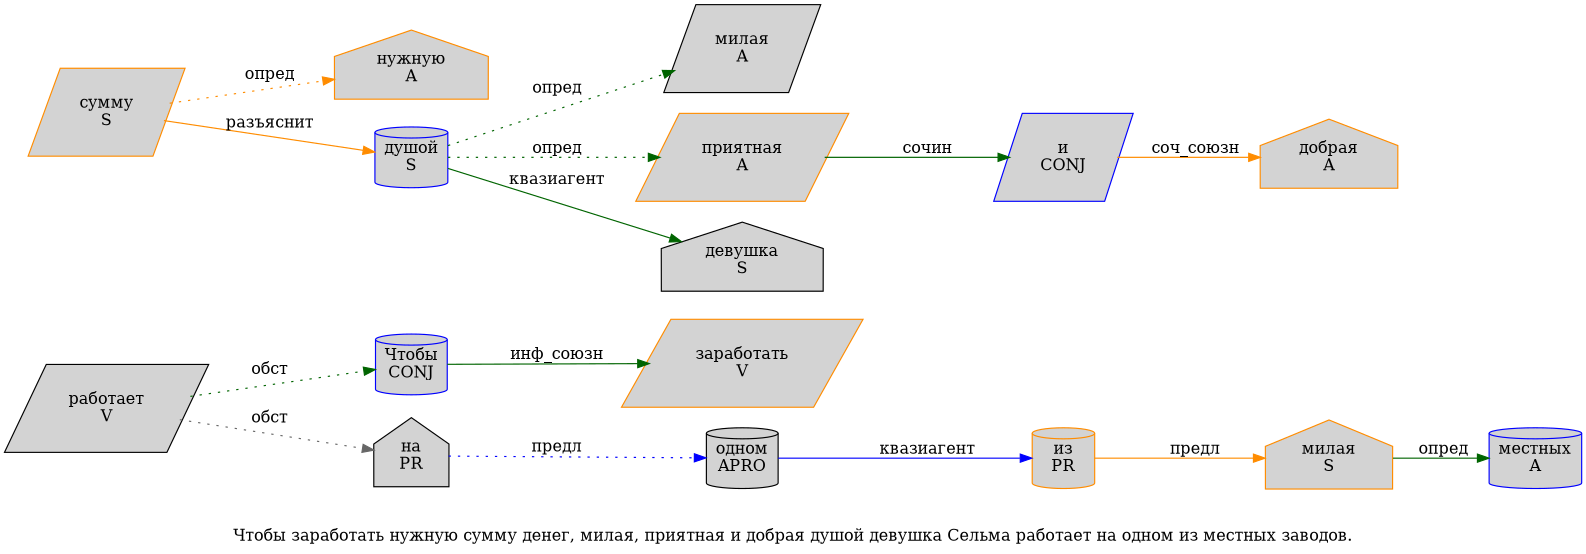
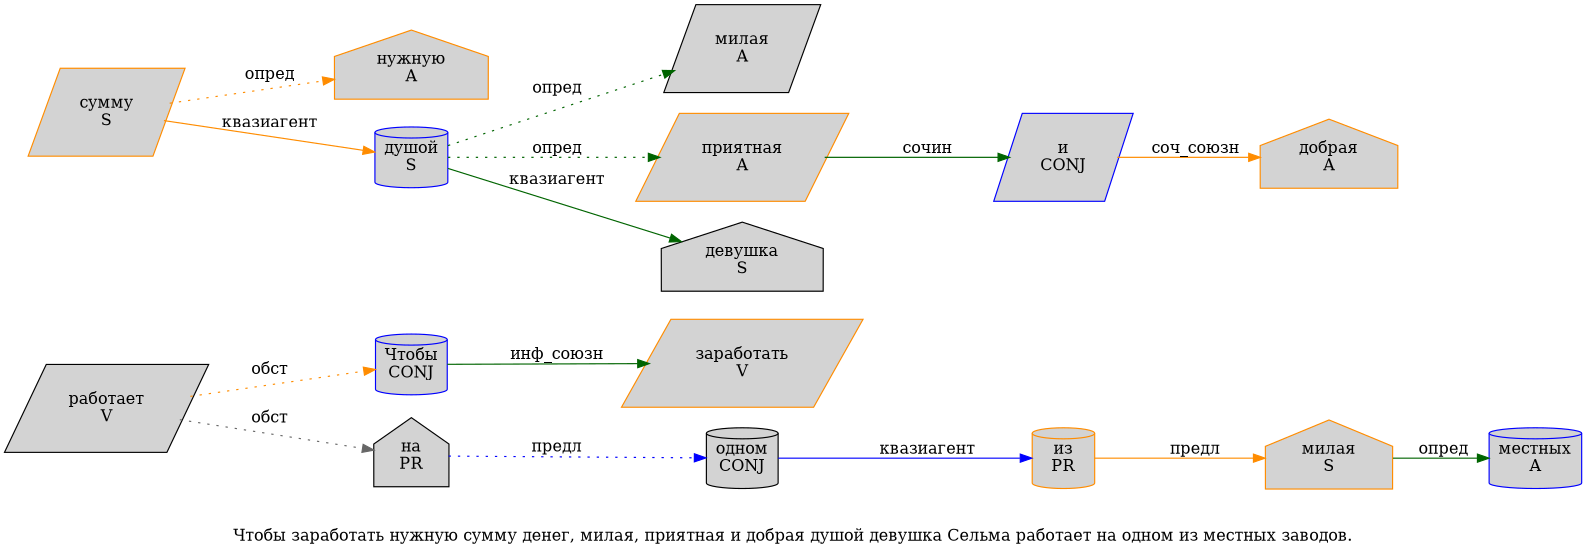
(270, 123) -> (270, 123)
(277, 384) -> (277, 384)
(742, 458) -> (742, 458)
